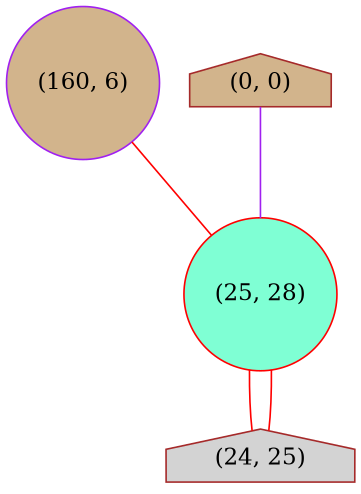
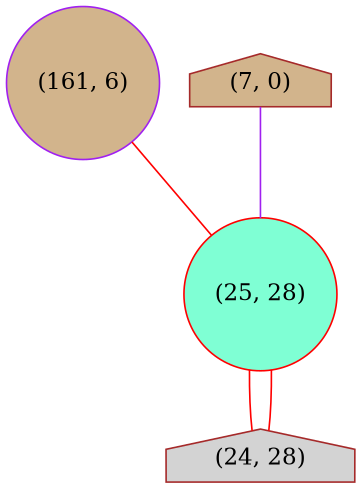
(83, 83) -> (83, 83)
(260, 83) -> (260, 83)
(260, 458) -> (260, 458)
